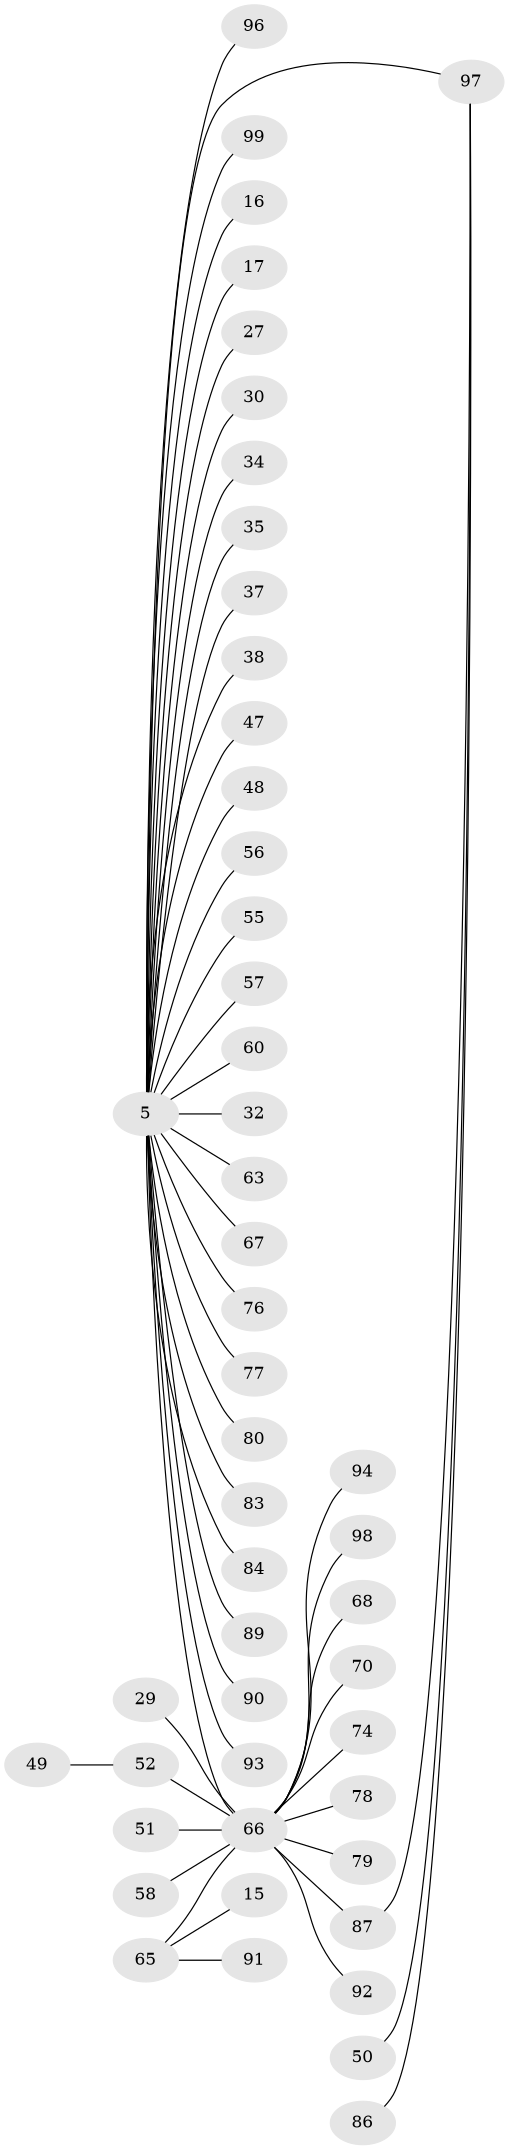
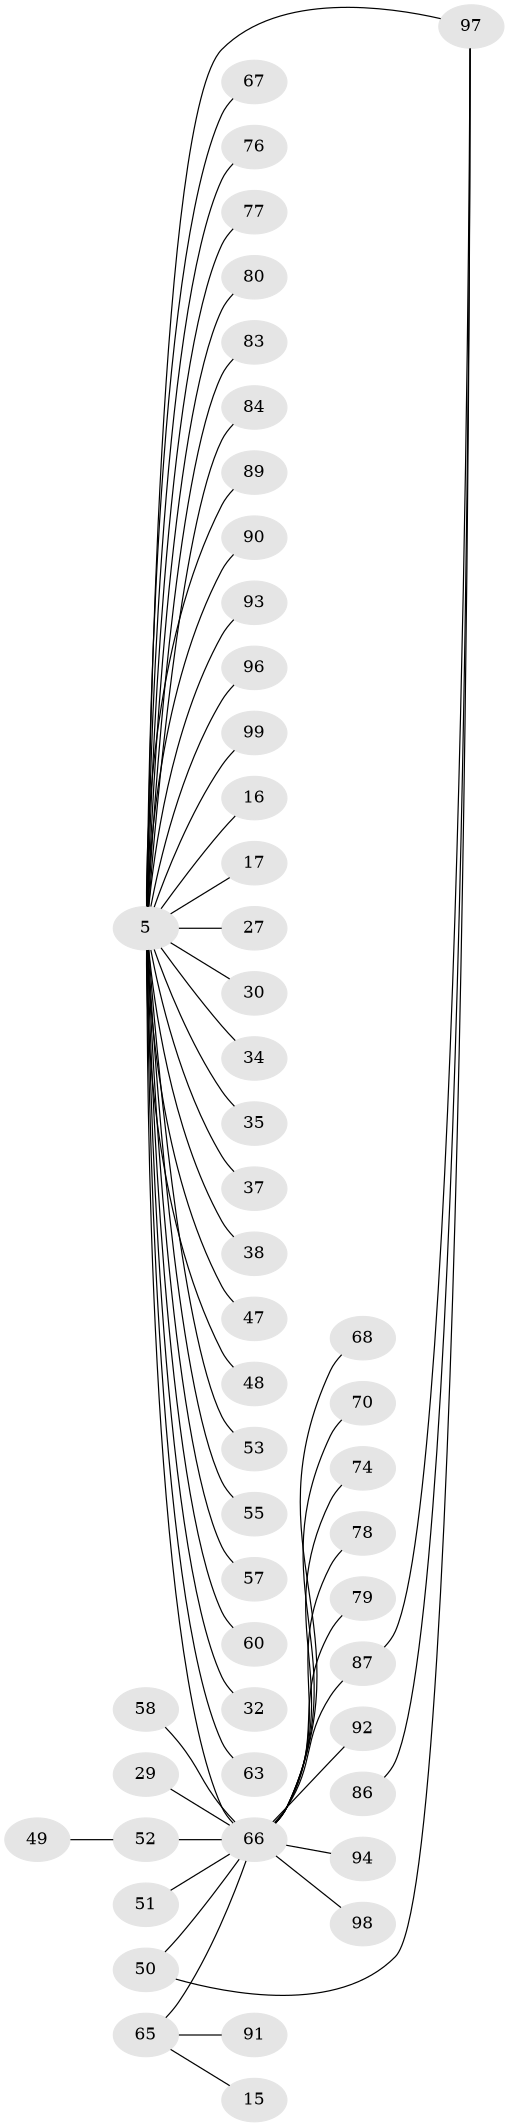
(254, 854) -> (254, 1449)
none -> (203, 1907)
